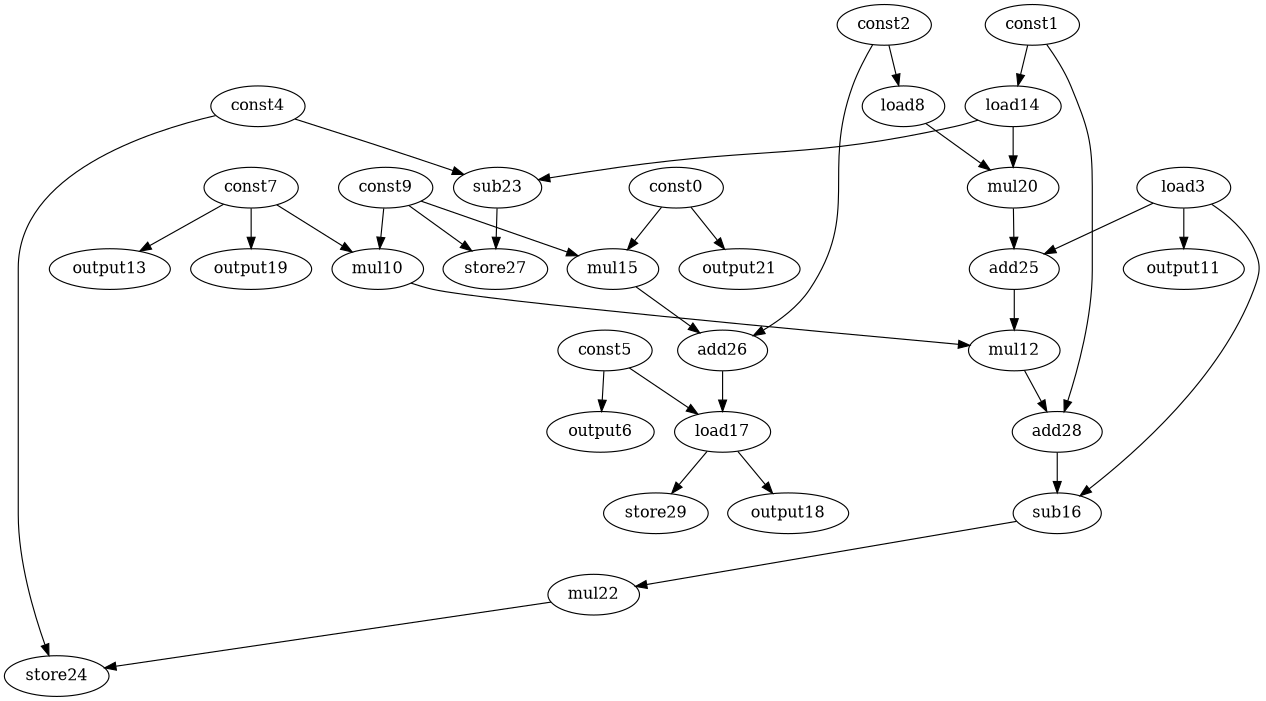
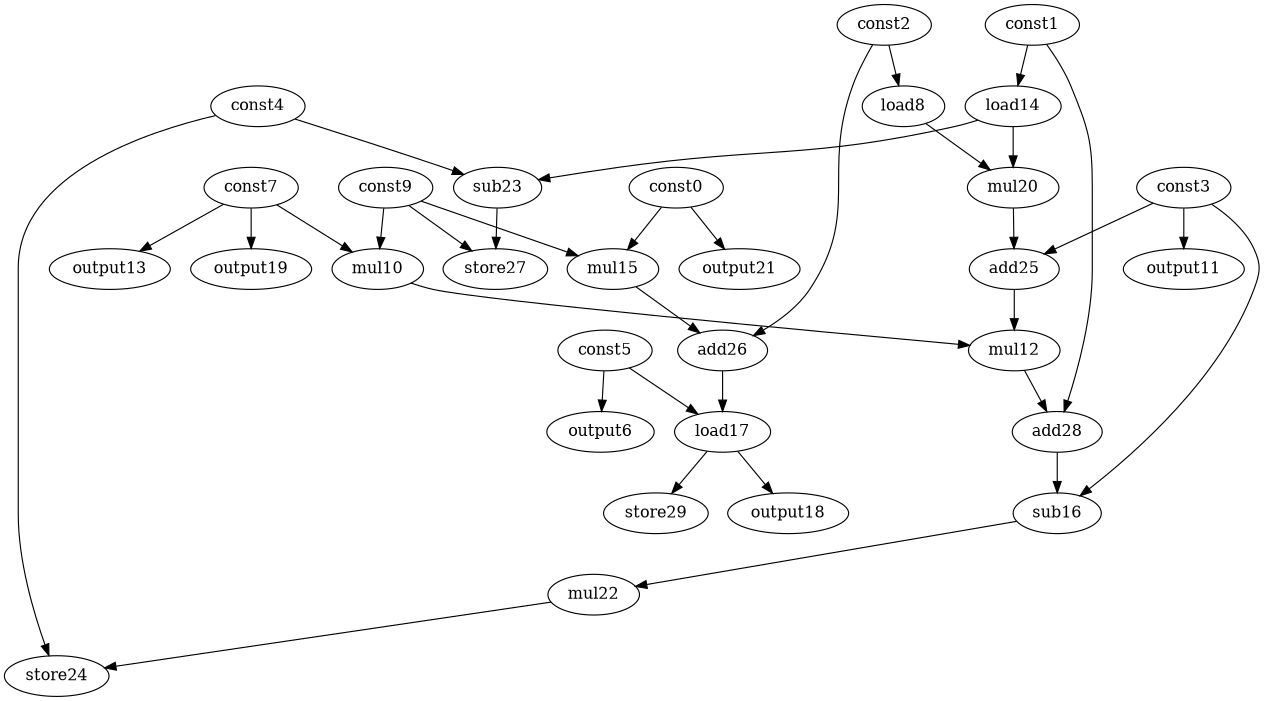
(1184, 188) -> (1184, 188)
